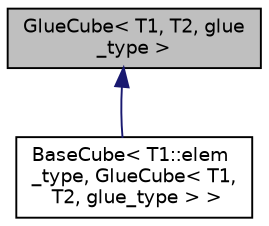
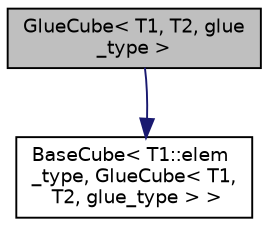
(121, 112) -> (147, 93)
